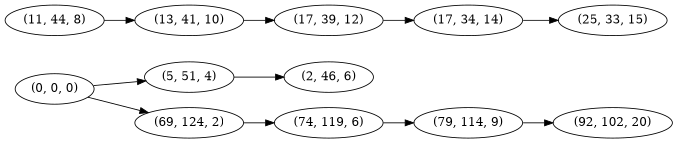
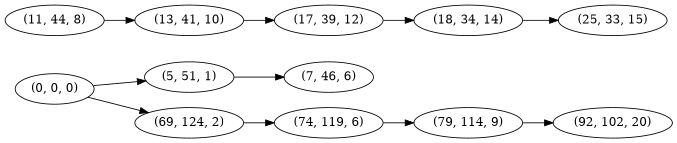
(468, 20) -> (468, 20)
(189, 77) -> (189, 77)
(329, 77) -> (329, 77)
